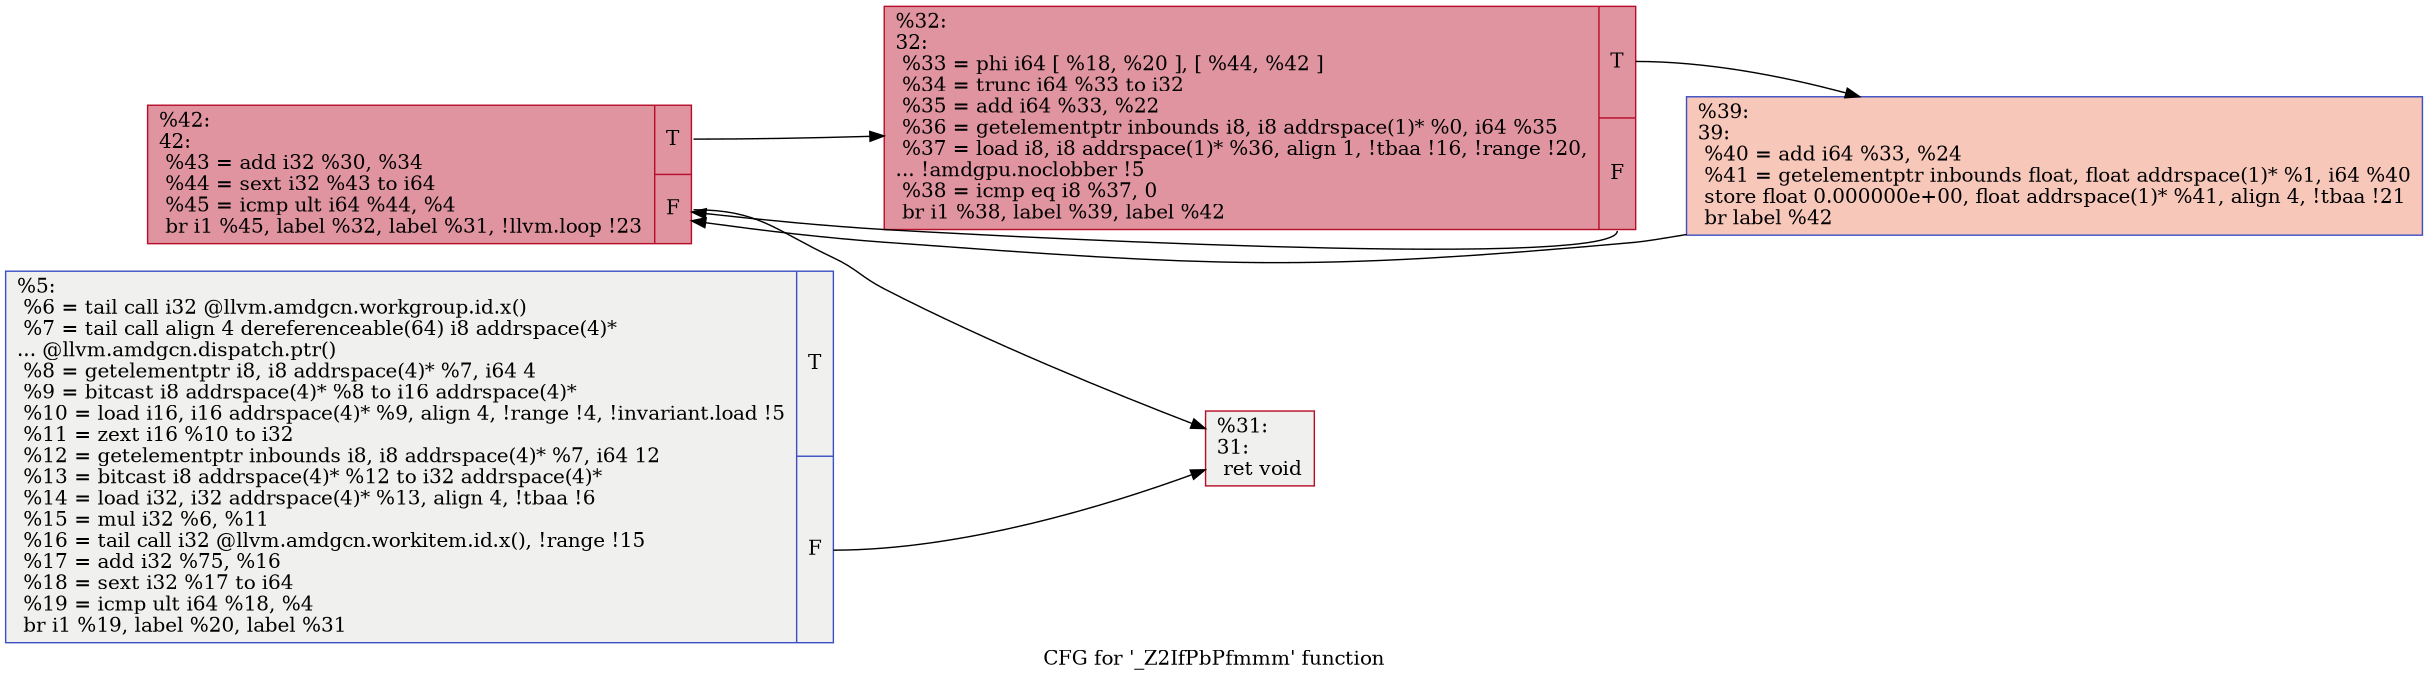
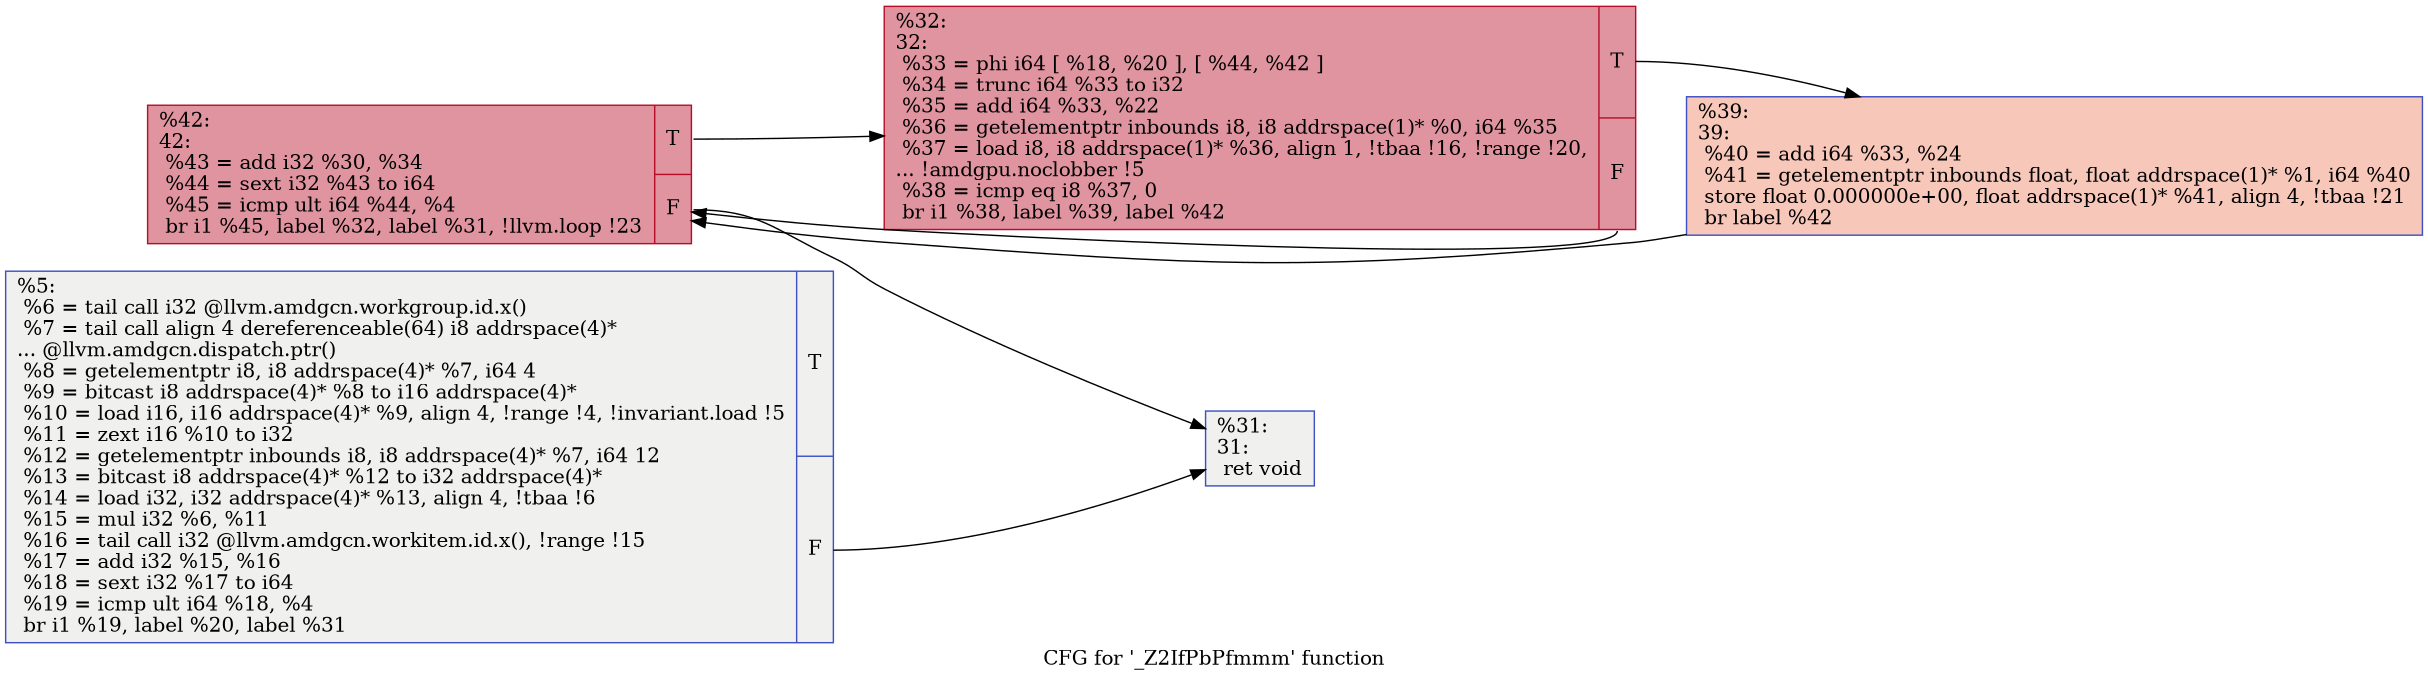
(1260, 448) -> (1260, 448)
(149, 562) -> (149, 562)
